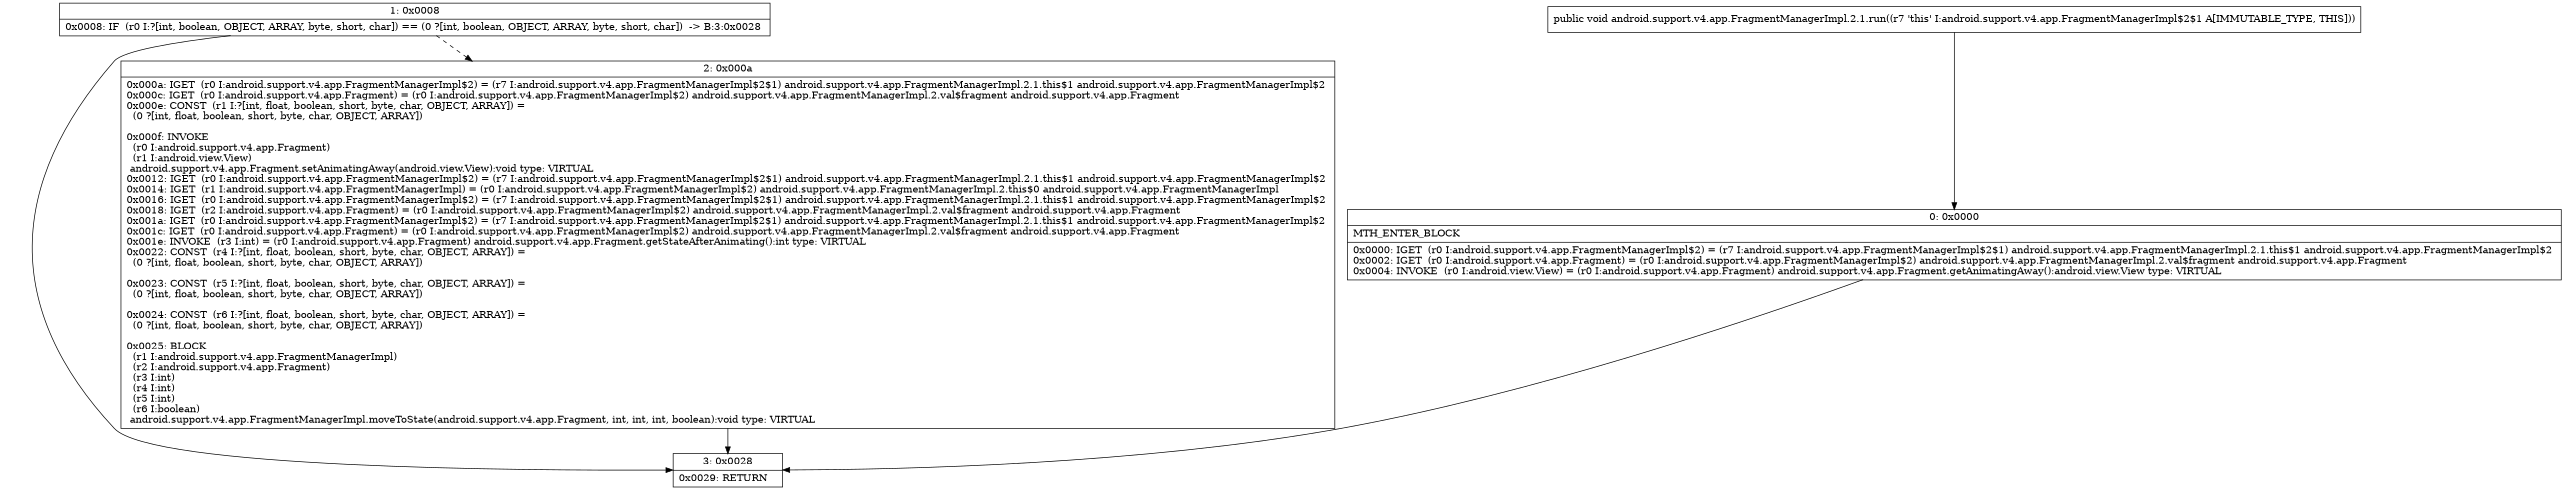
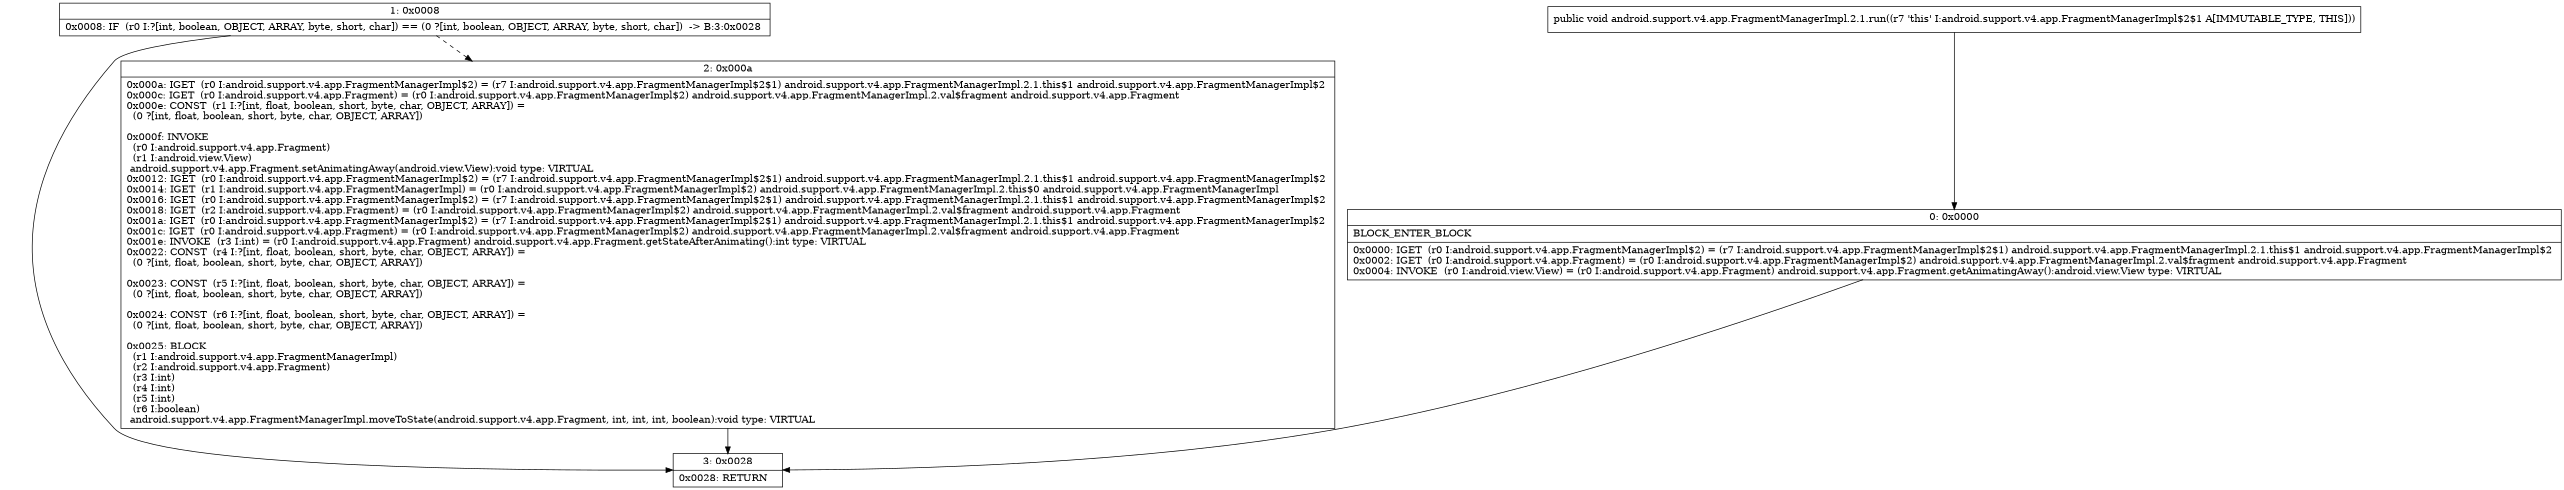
(1407, 234) -> (1412, 234)
(728, 478) -> (728, 478)
